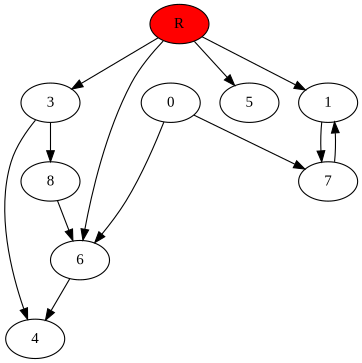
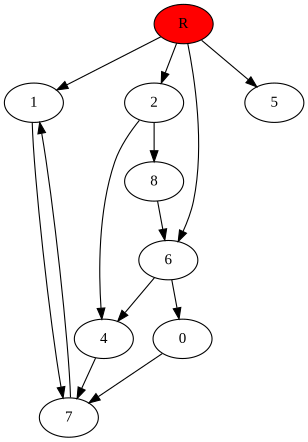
(50, 103) -> (154, 103)
(137, 181) -> (174, 294)
none -> (89, 373)
